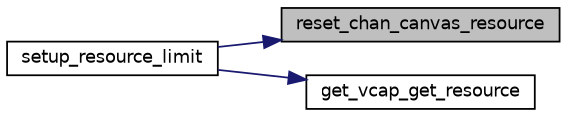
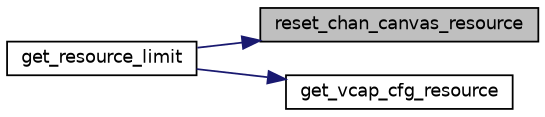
(112, 58) -> (102, 58)
(421, 92) -> (399, 92)
